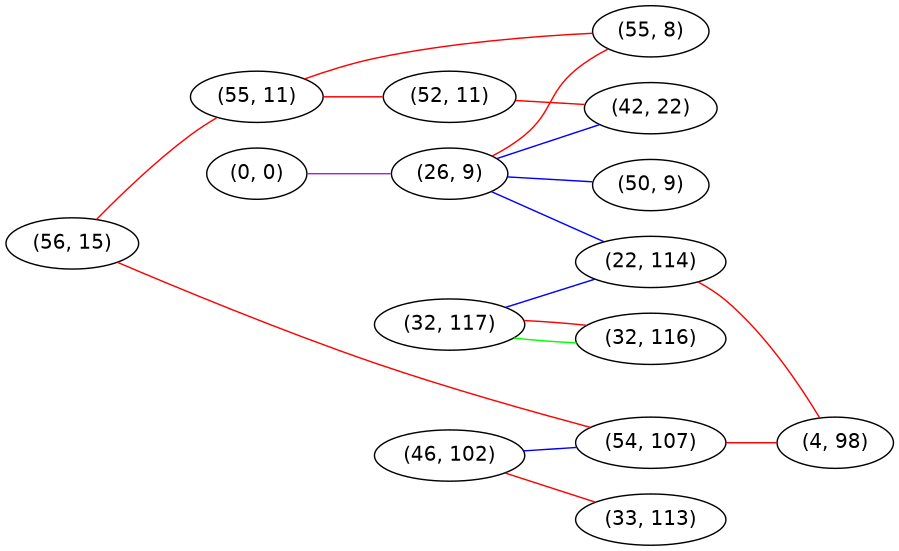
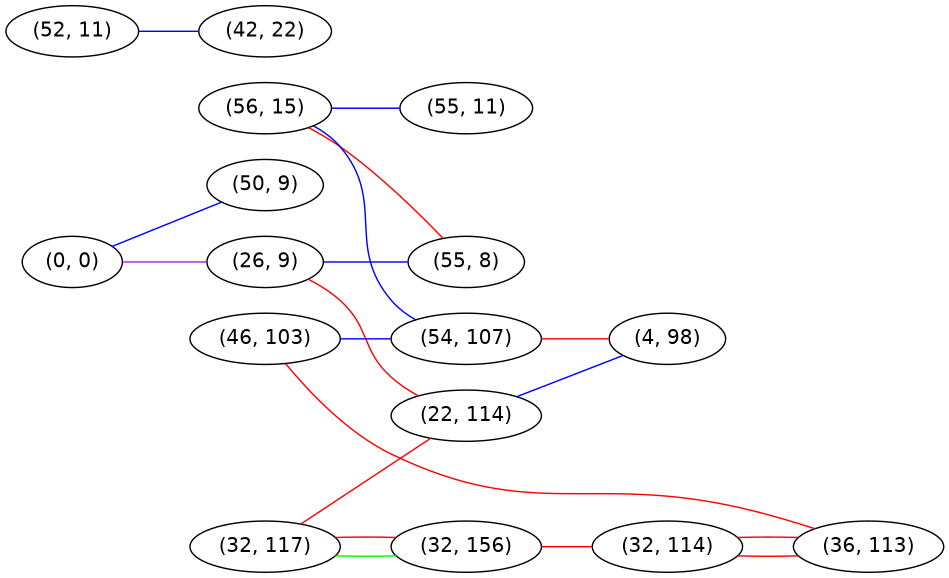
(447, 46) -> (380, 178)
(353, 97) -> none
(540, 102) -> (169, 31)
(544, 113) -> (362, 262)
(548, 142) -> none
(154, 165) -> (366, 108)
(550, 179) -> (167, 224)
(548, 217) -> (361, 329)
(550, 293) -> (366, 481)
(651, 339) -> (466, 547)
(767, 343) -> (570, 376)
(351, 355) -> (366, 222)
(450, 456) -> (265, 339)
(651, 520) -> (869, 547)
none -> (667, 547)
